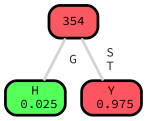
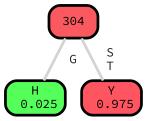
(73, 22) -> (73, 22)
